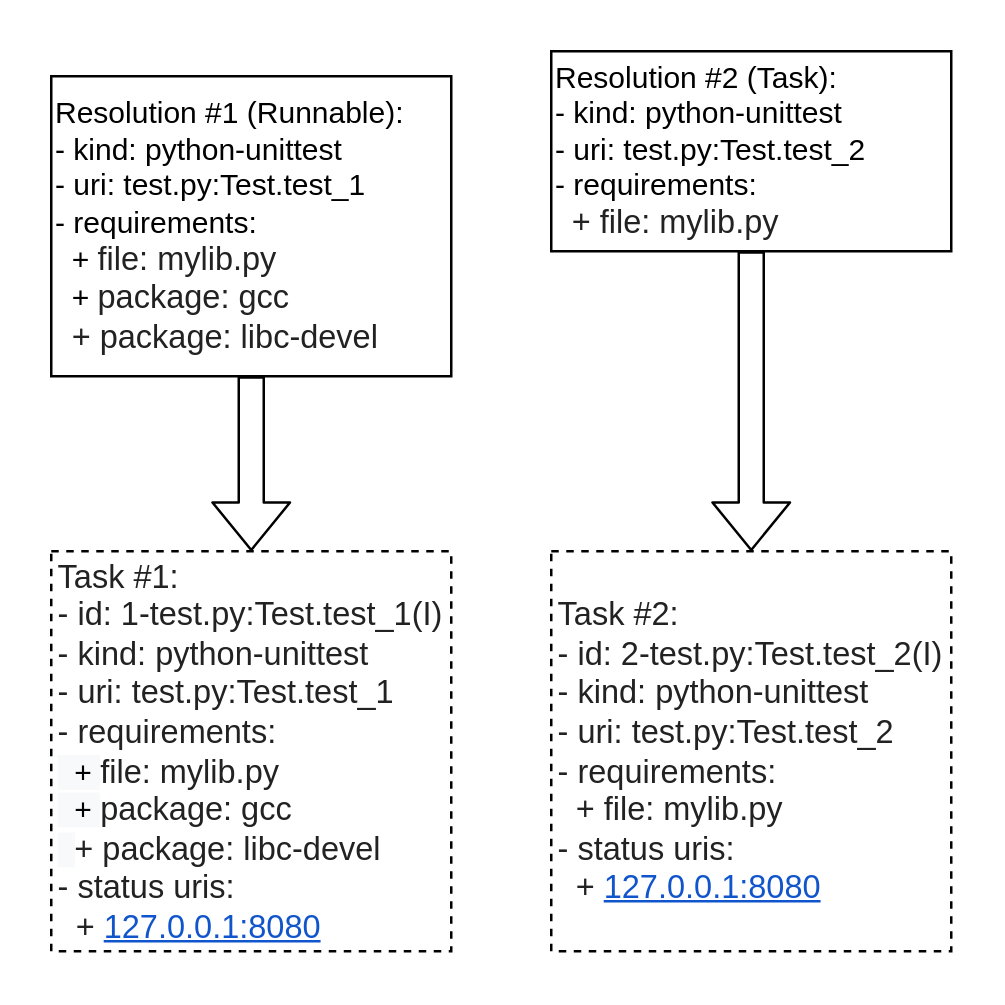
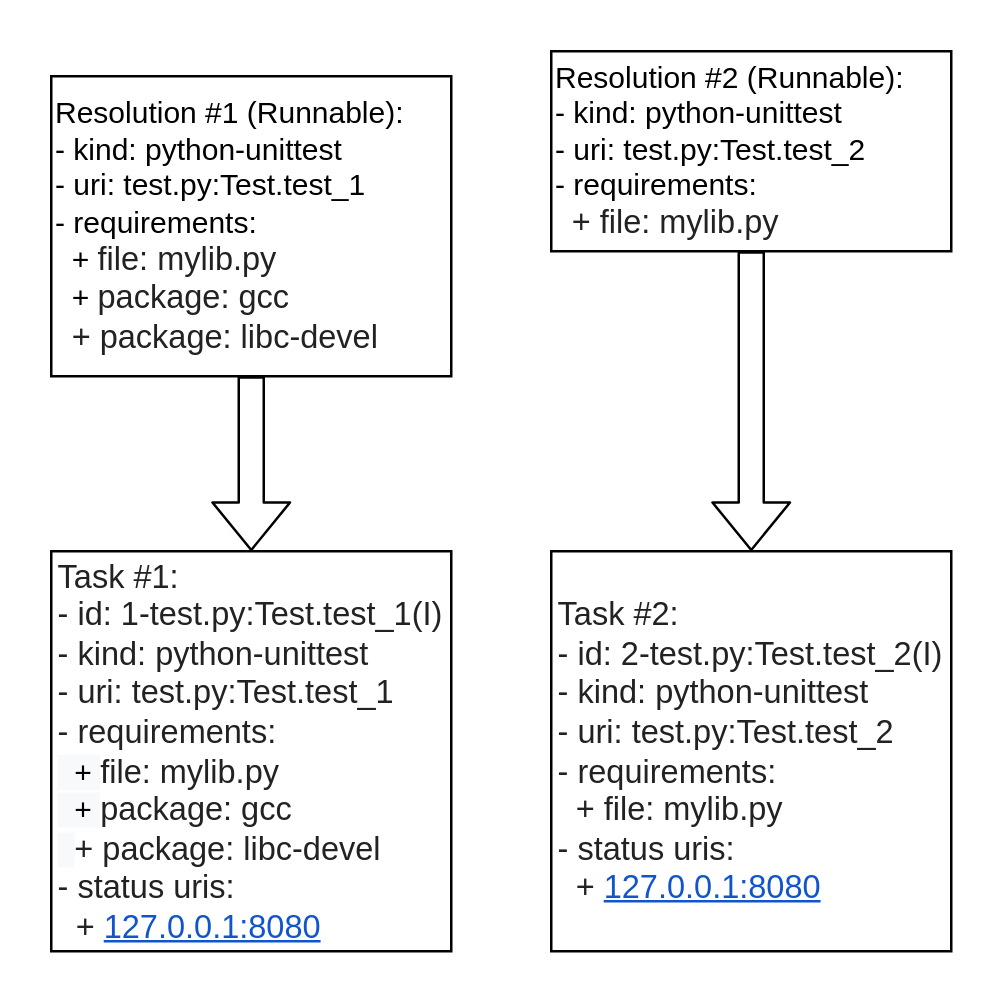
(747, 151) -> (747, 151)
(251, 751) -> (251, 751)
(751, 751) -> (751, 751)
